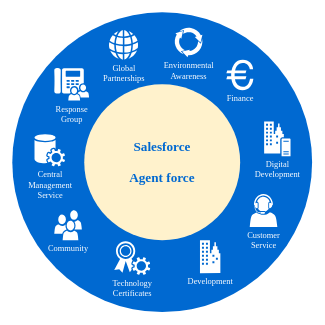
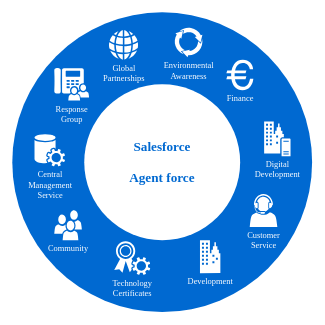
(162, 162) -> (162, 162)
